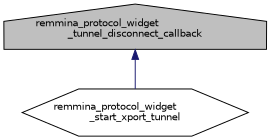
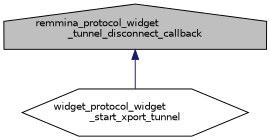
(135, 113) -> (135, 113)
